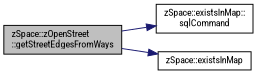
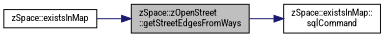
(135, 51) -> (109, 19)
